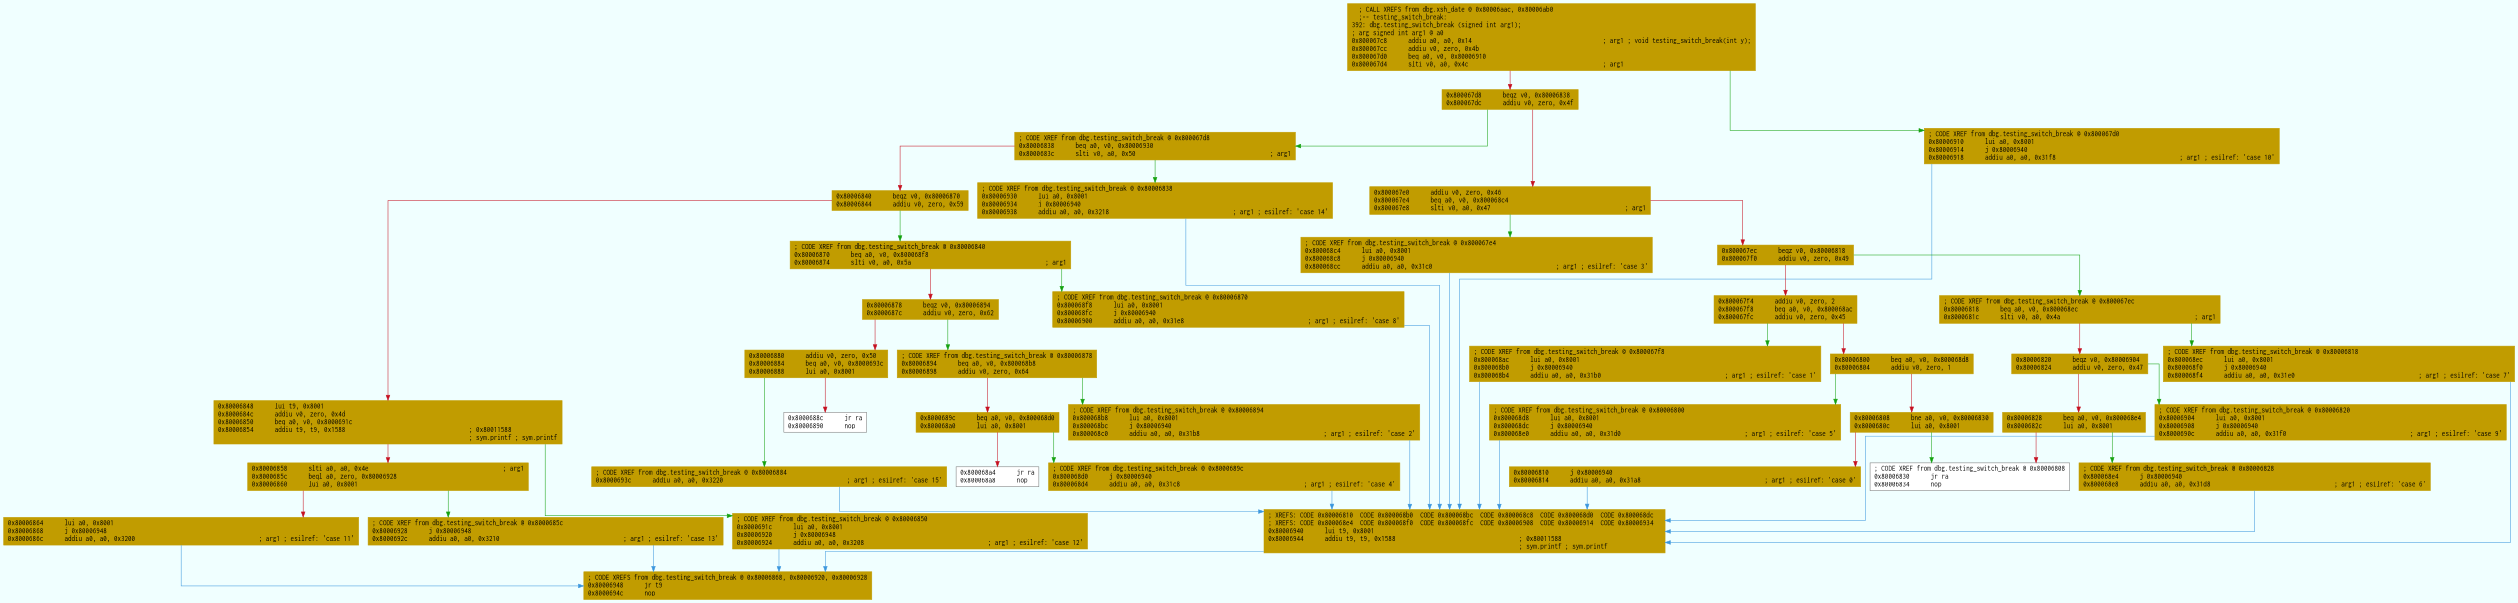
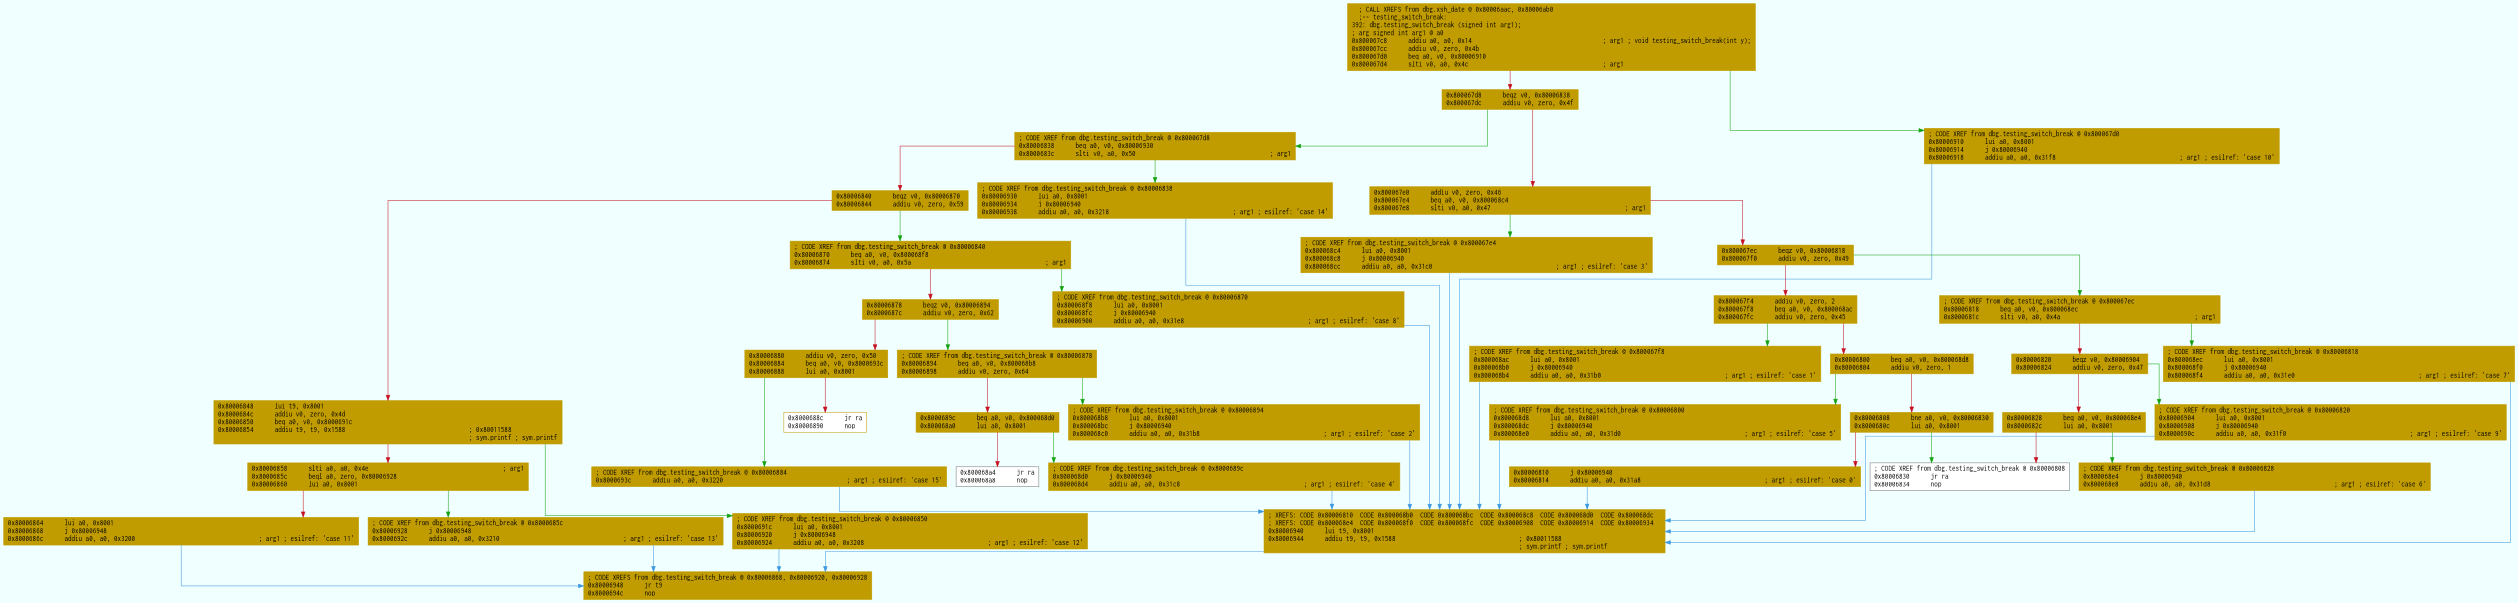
(825, 422) -> (825, 422)
